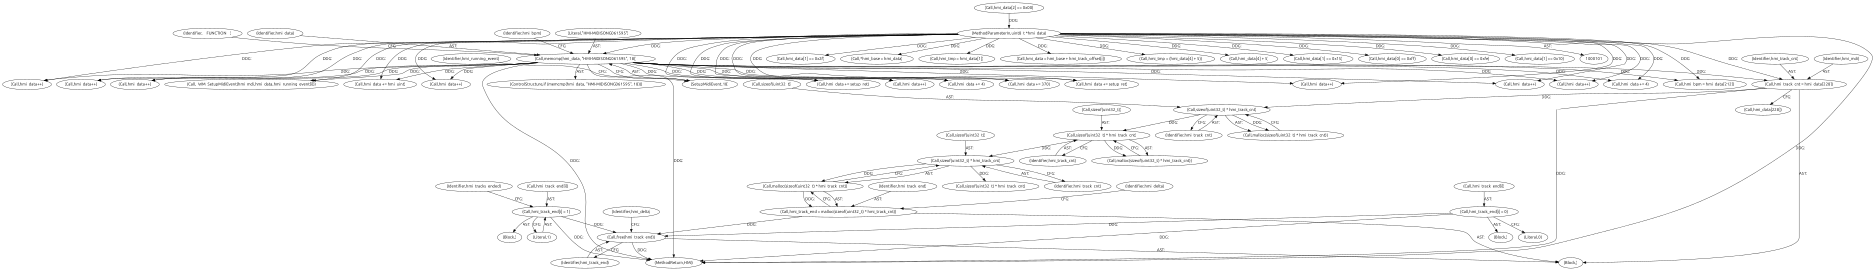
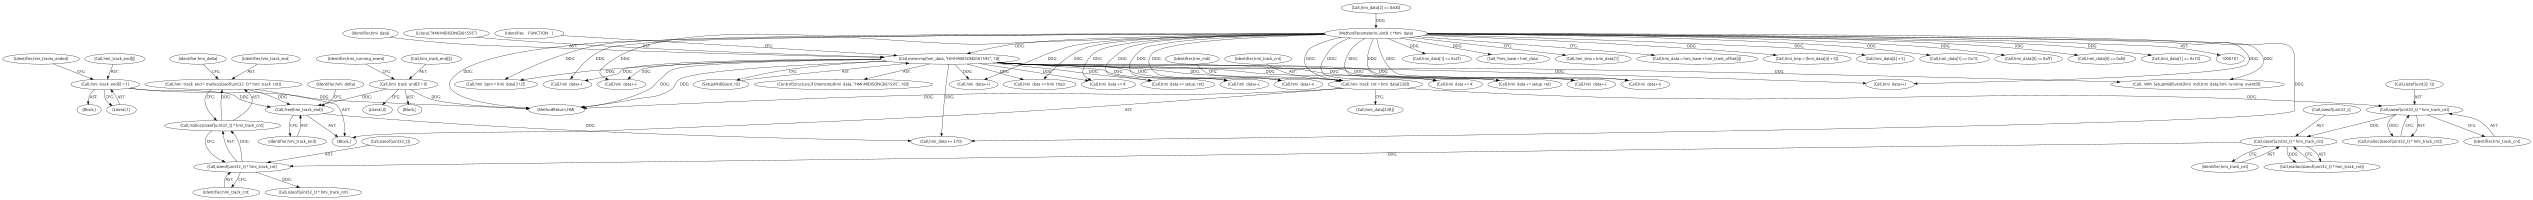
(522, 33) -> none
(991, 46) -> (1508, 46)
(1043, 46) -> (1574, 46)
(588, 70) -> (379, 71)
(1827, 72) -> (1214, 72)
(380, 84) -> (1040, 84)
(638, 253) -> (616, 132)
